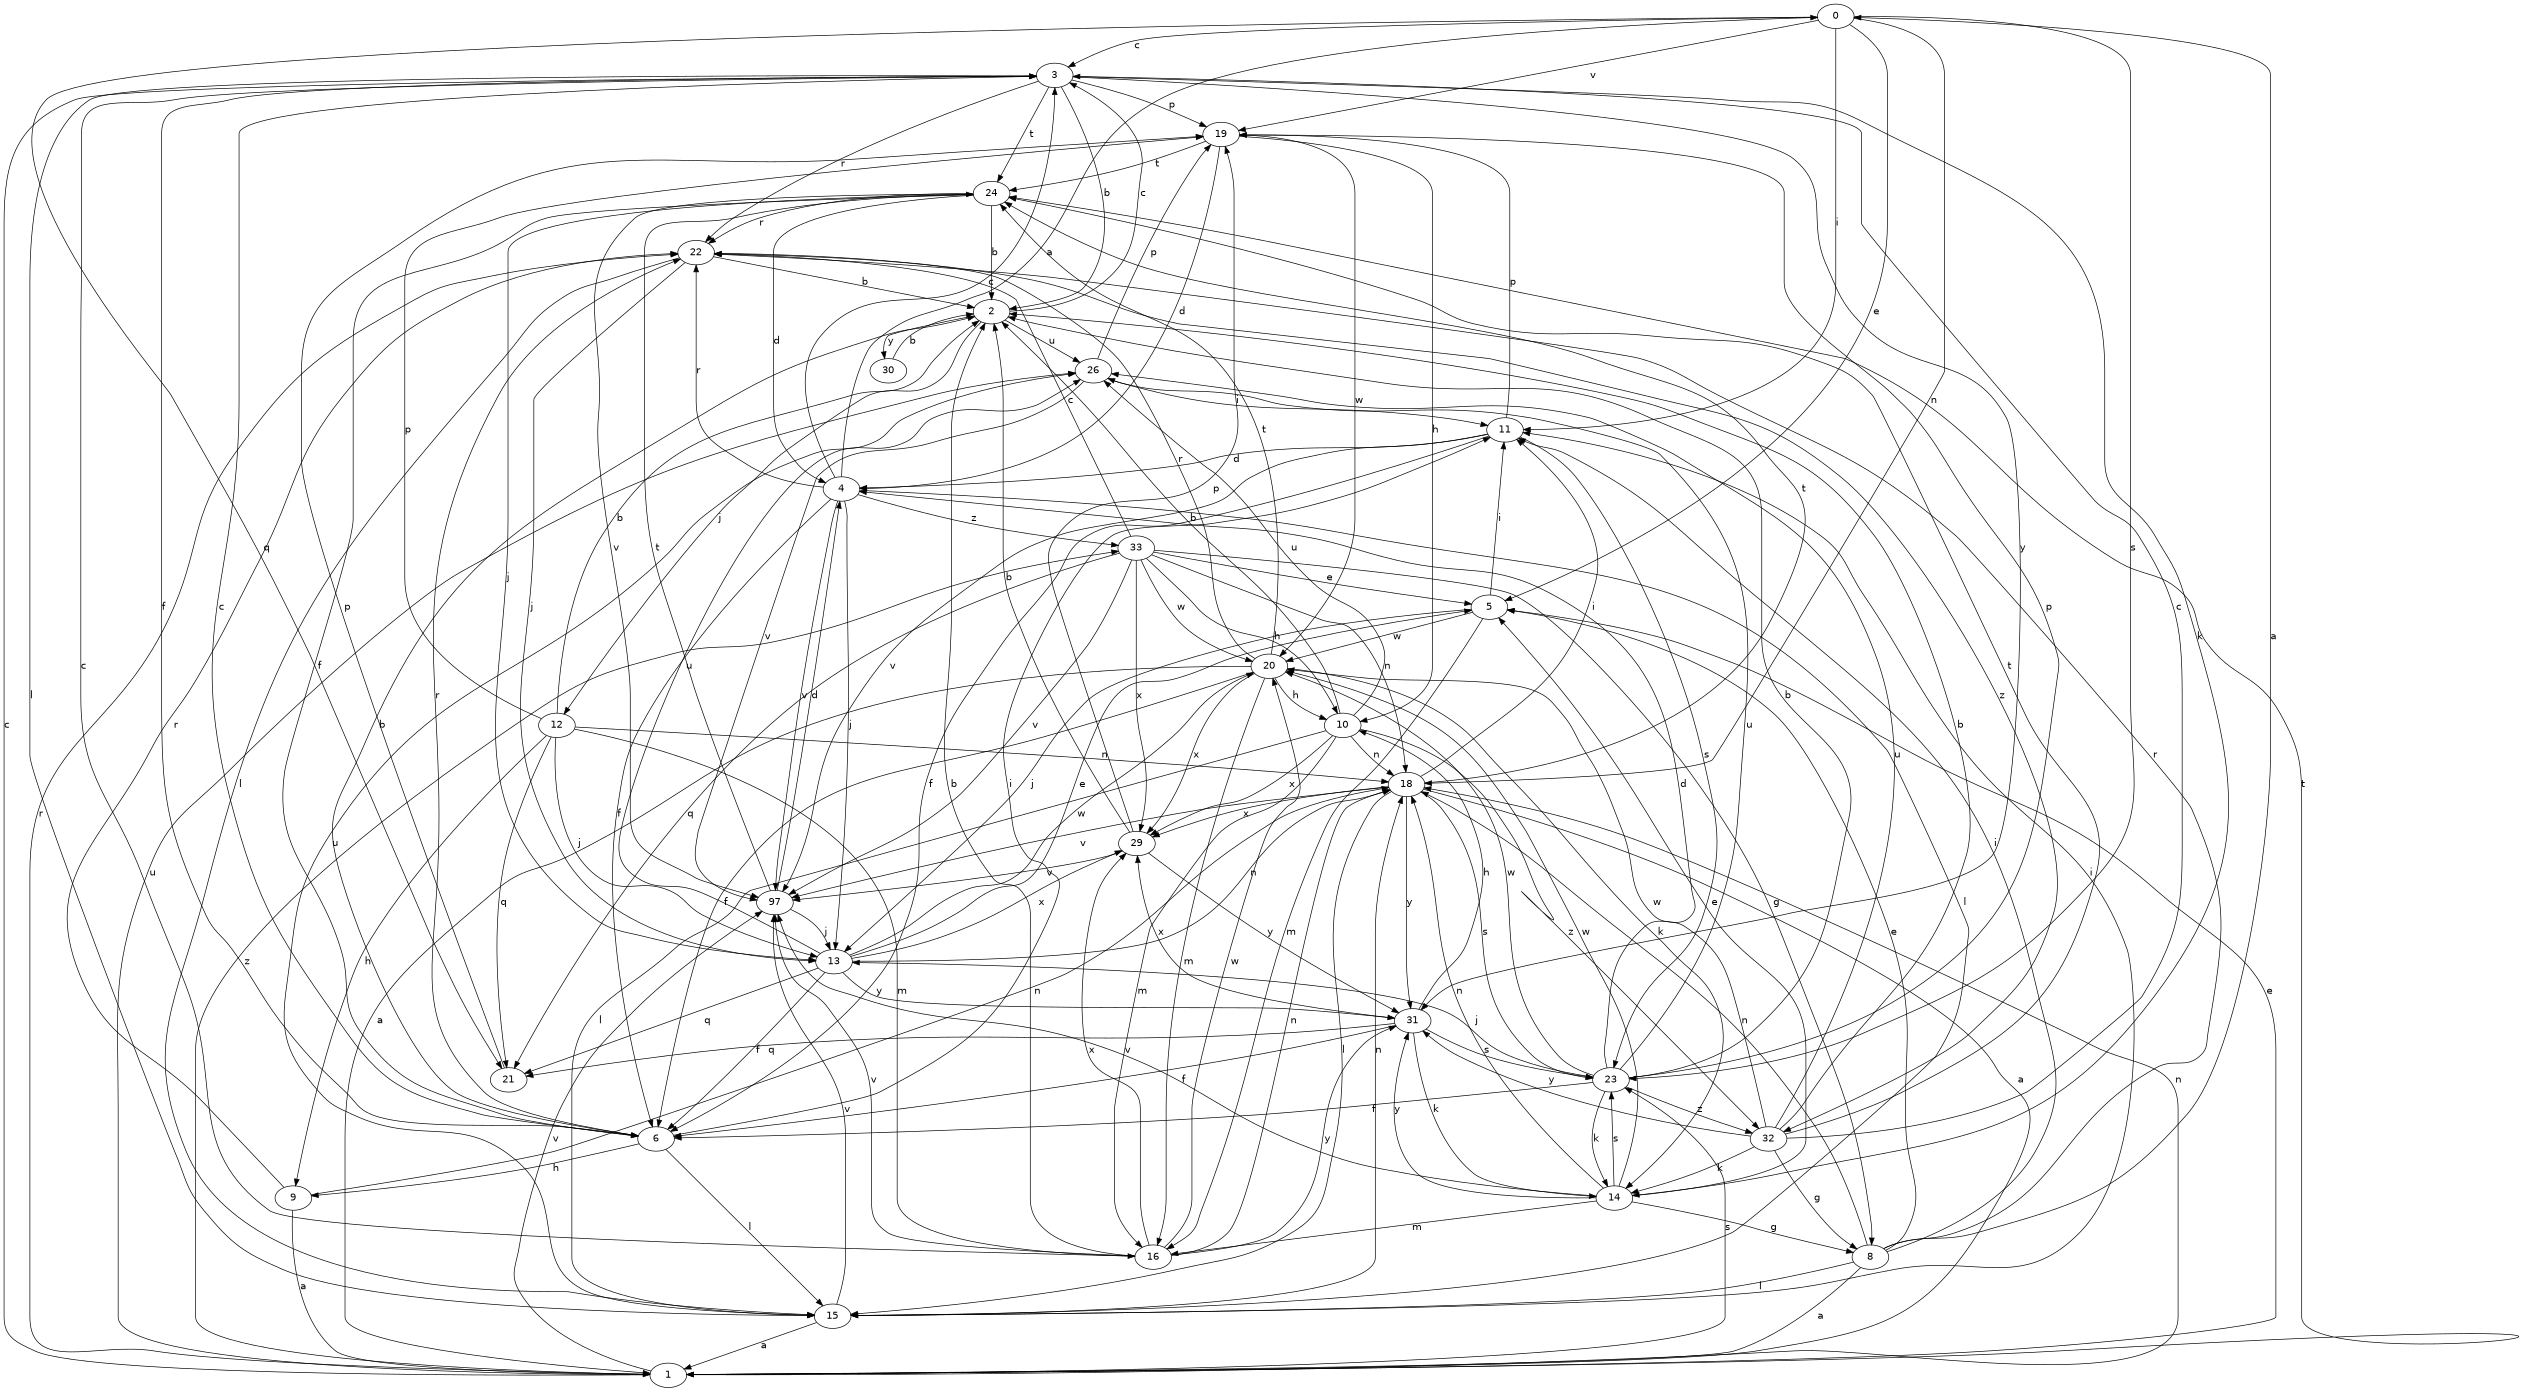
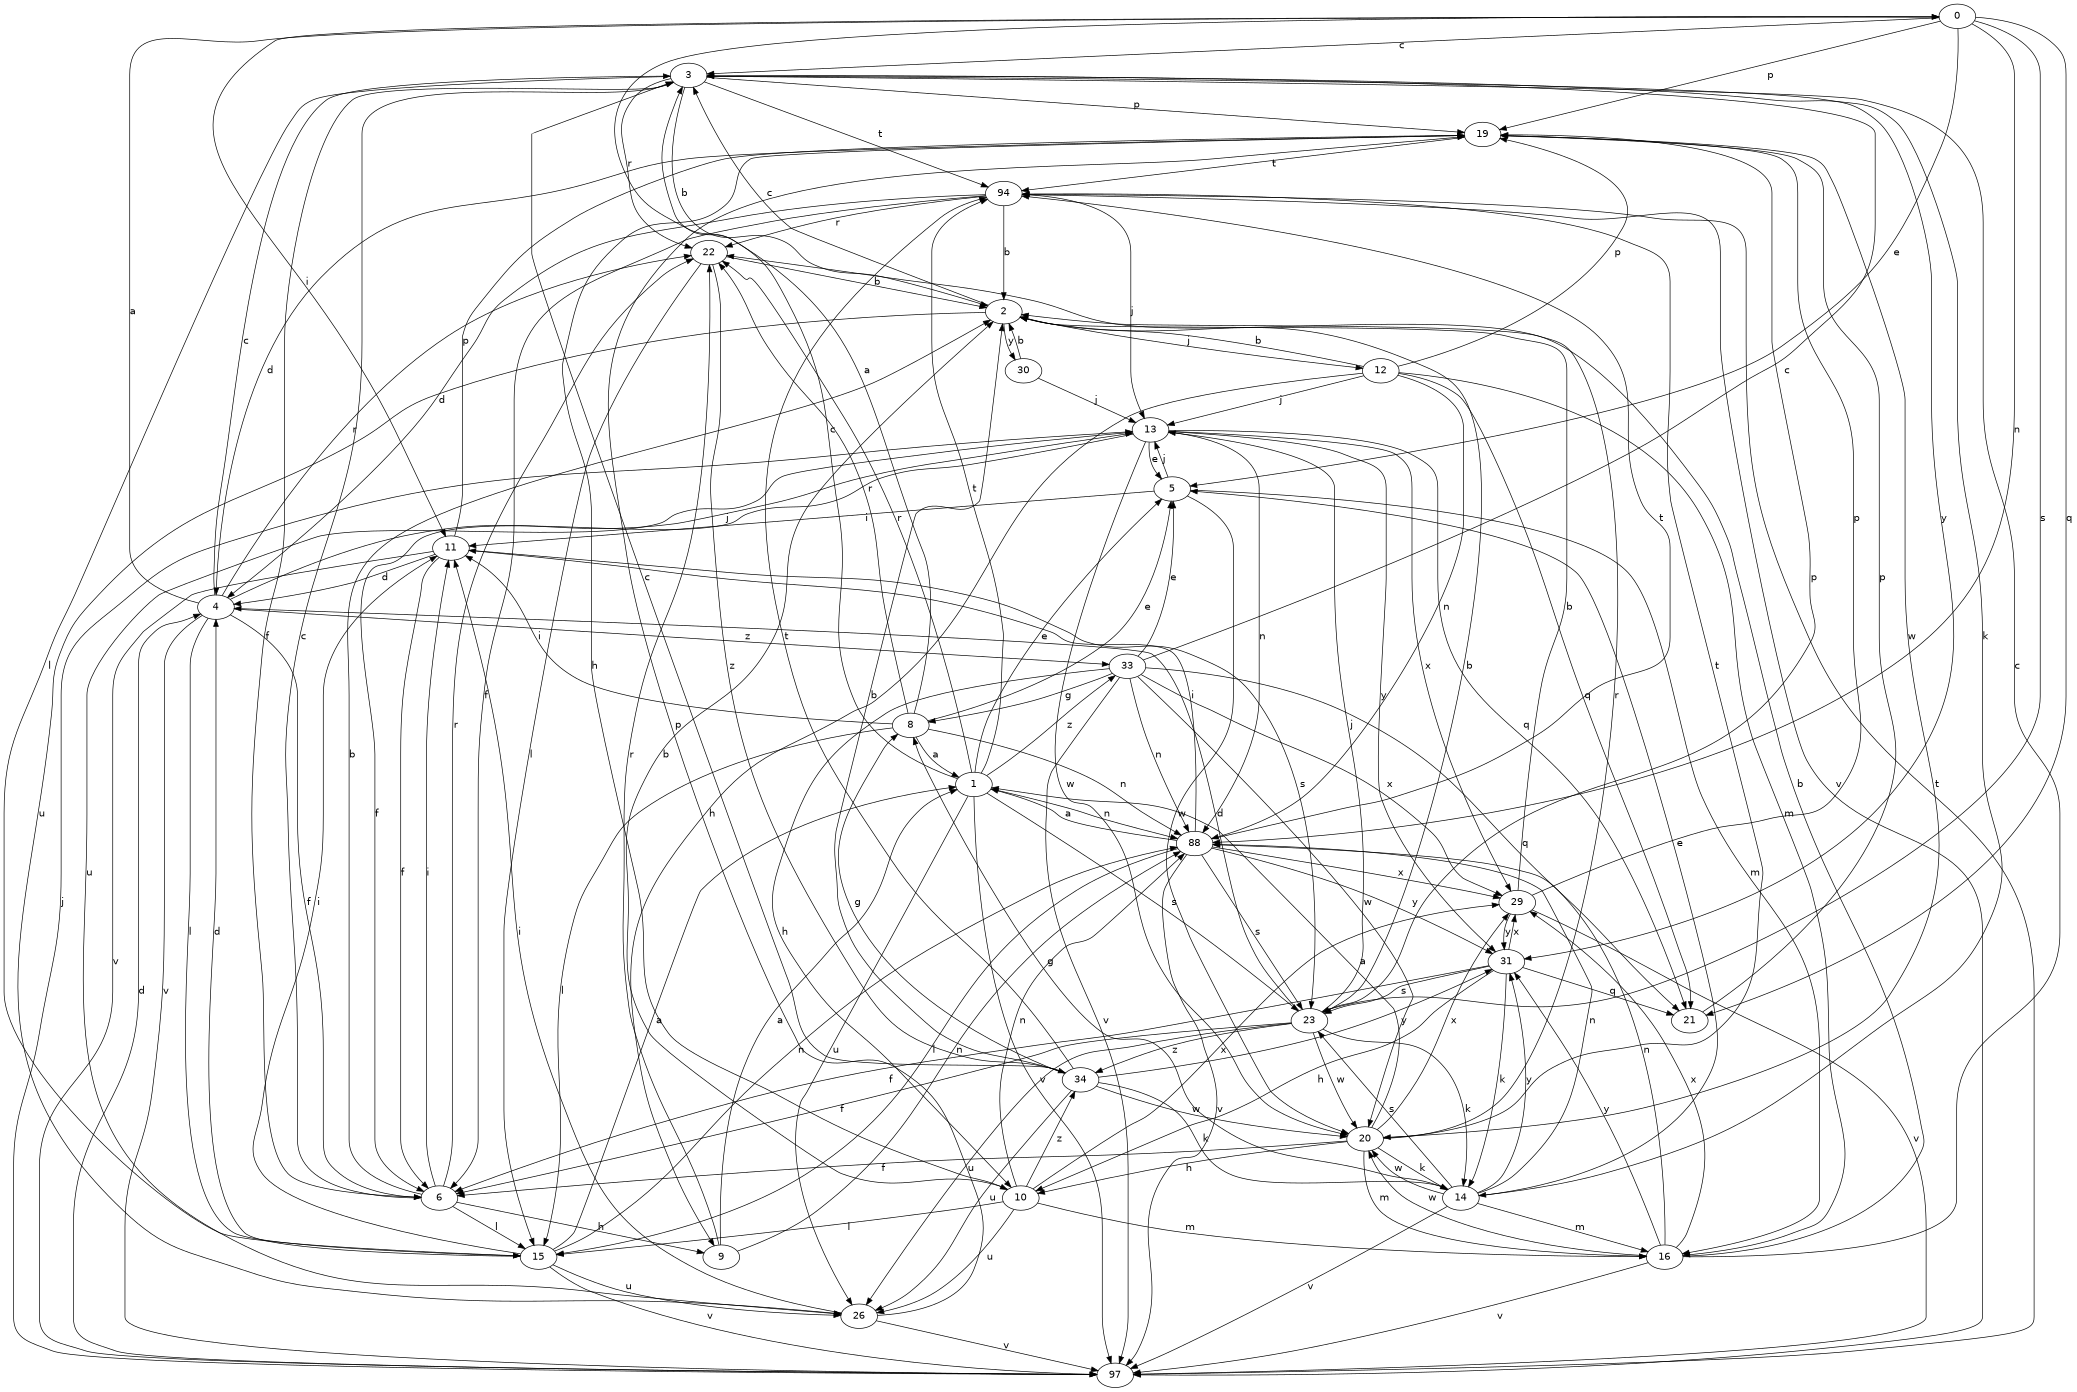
(1593, 75) -> (1771, 75)
(992, 194) -> (1004, 194)
(999, 291) -> (1781, 107)
(523, 668) -> (1084, 399)
(1407, 784) -> (1195, 844)
none -> (209, 1072)
(1769, 1139) -> (1081, 1080)
